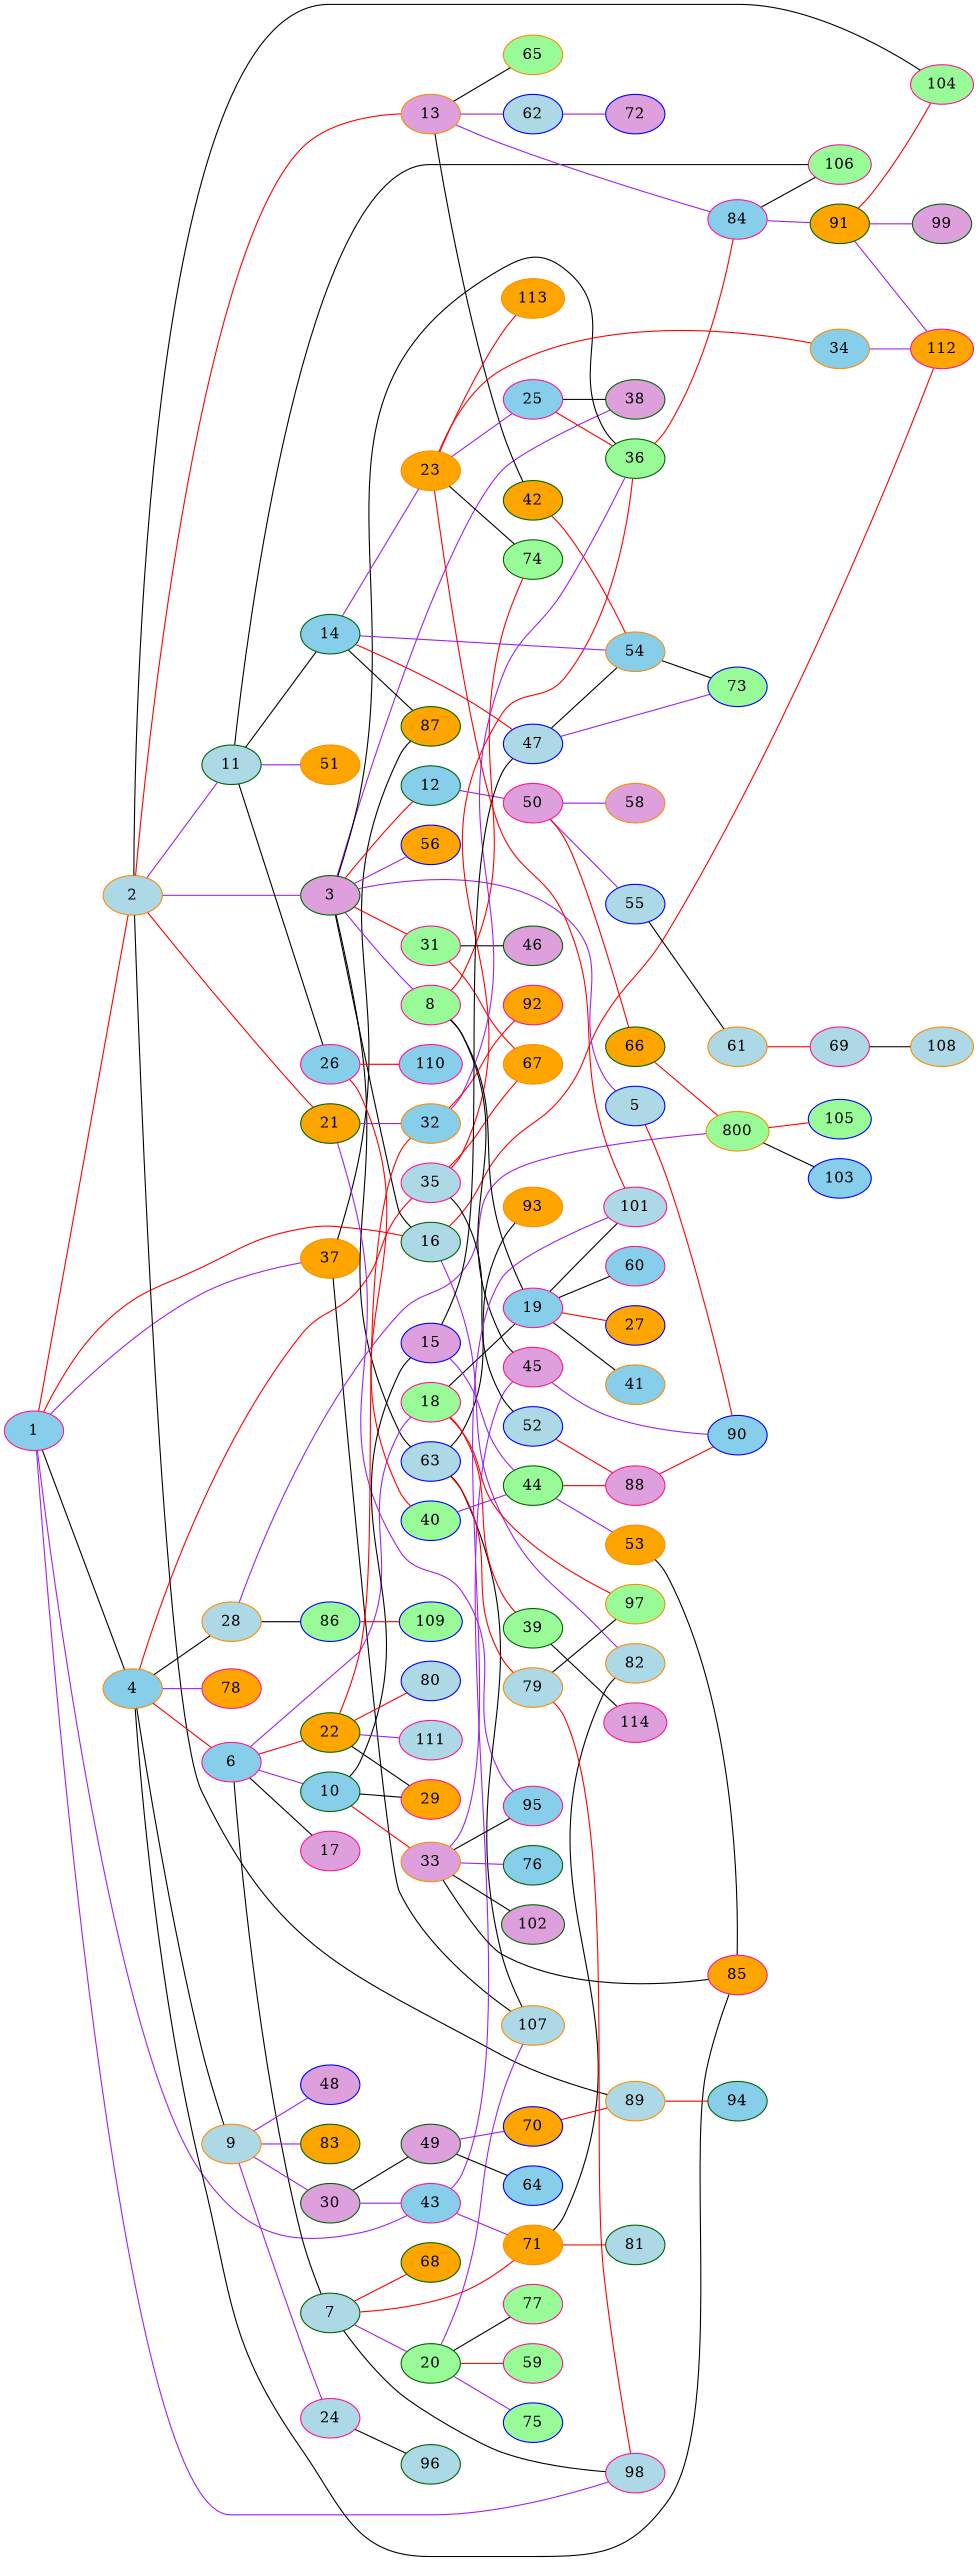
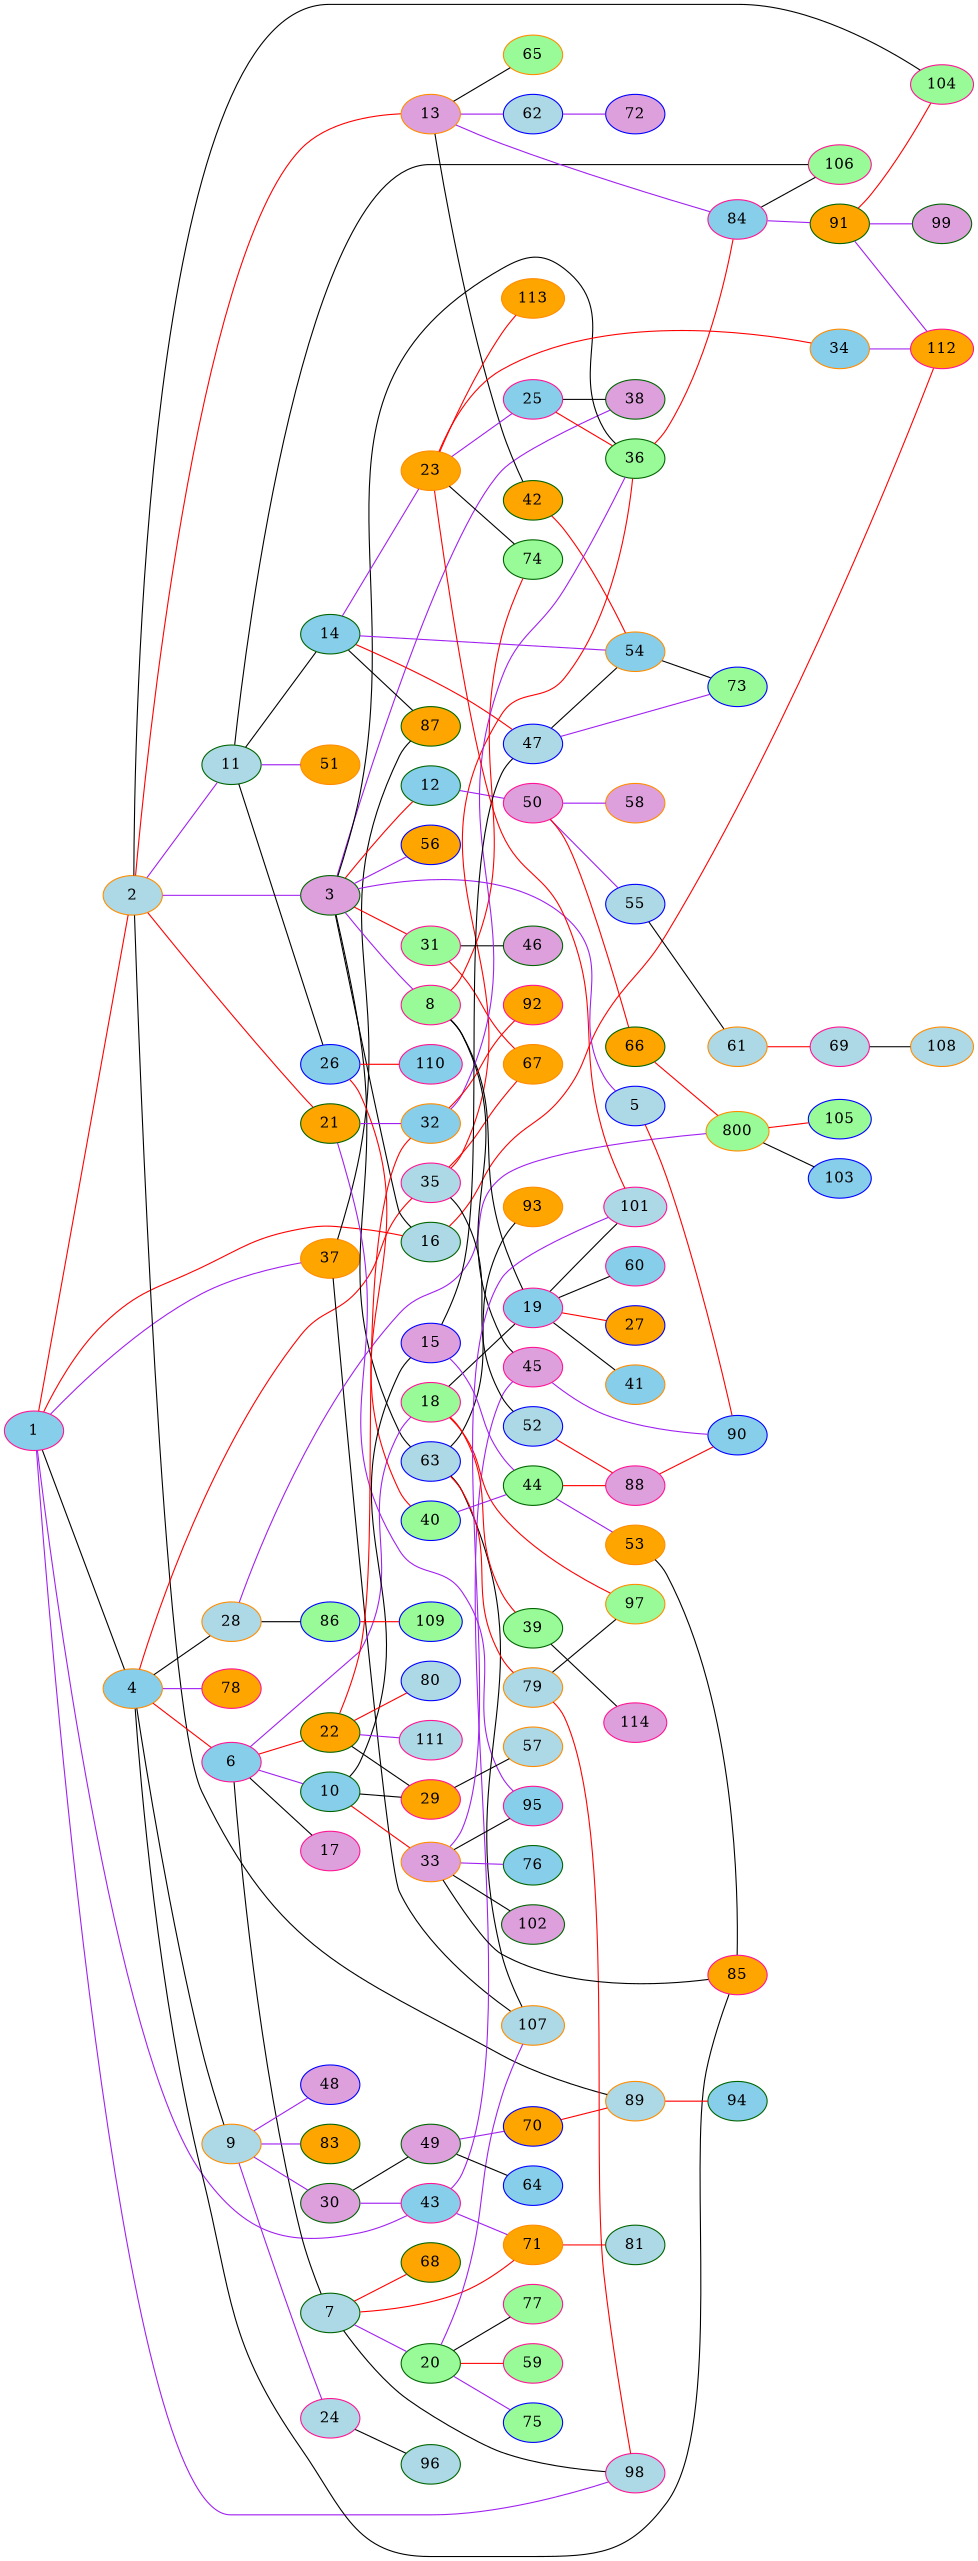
(330, 1064) -> (330, 1064)
(635, 1663) -> none
none -> (533, 1747)
